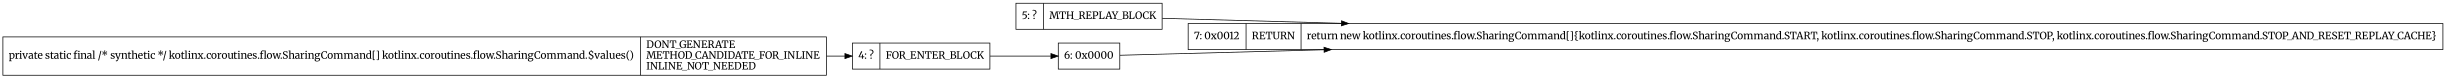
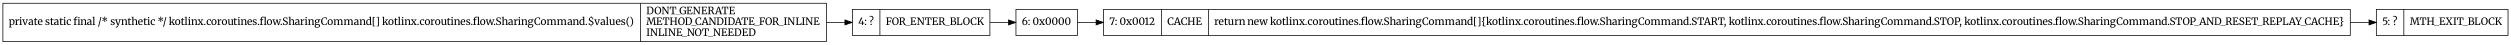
(1103, 16) -> (2456, 22)
(1252, 21) -> (2360, 22)
(1274, 36) -> (1185, 22)
